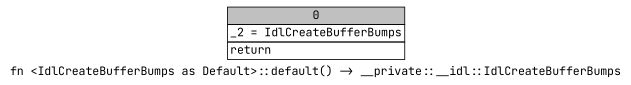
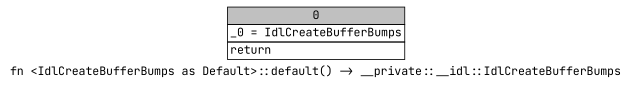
(316, 33) -> (316, 33)
